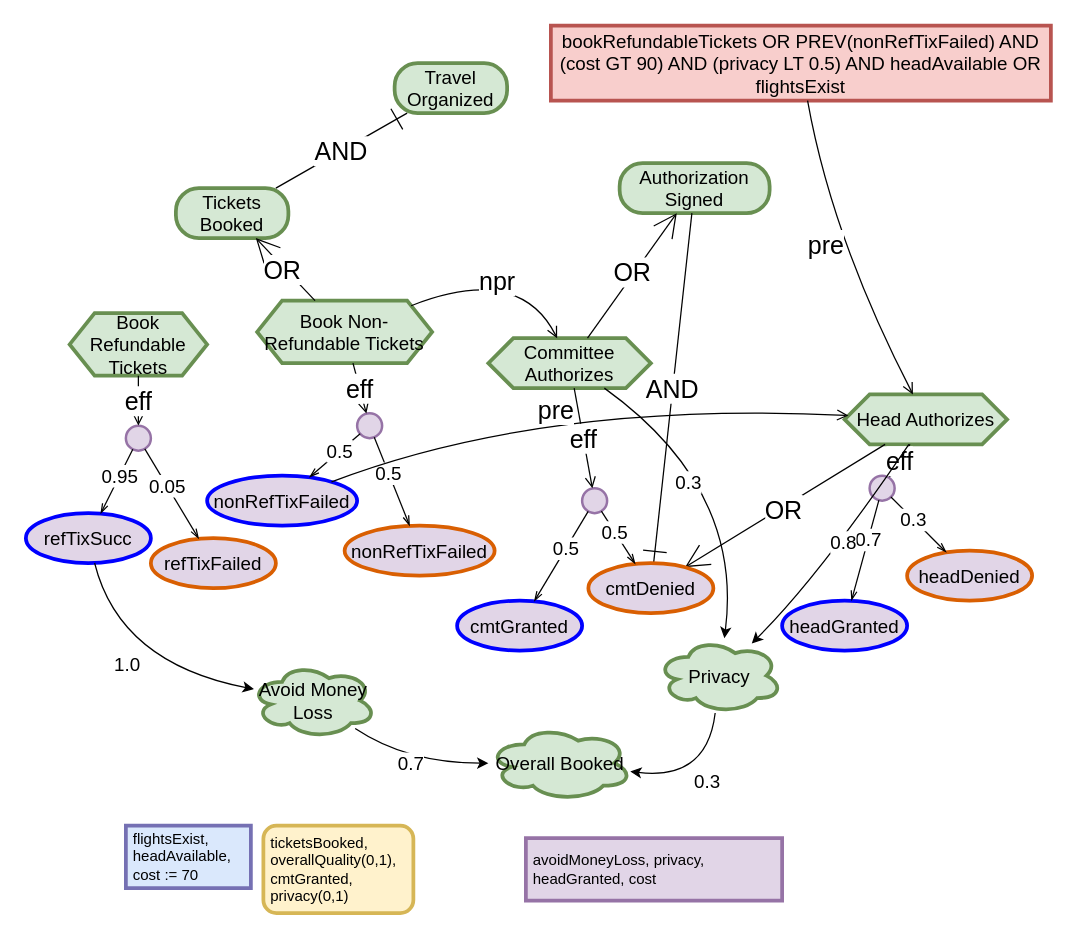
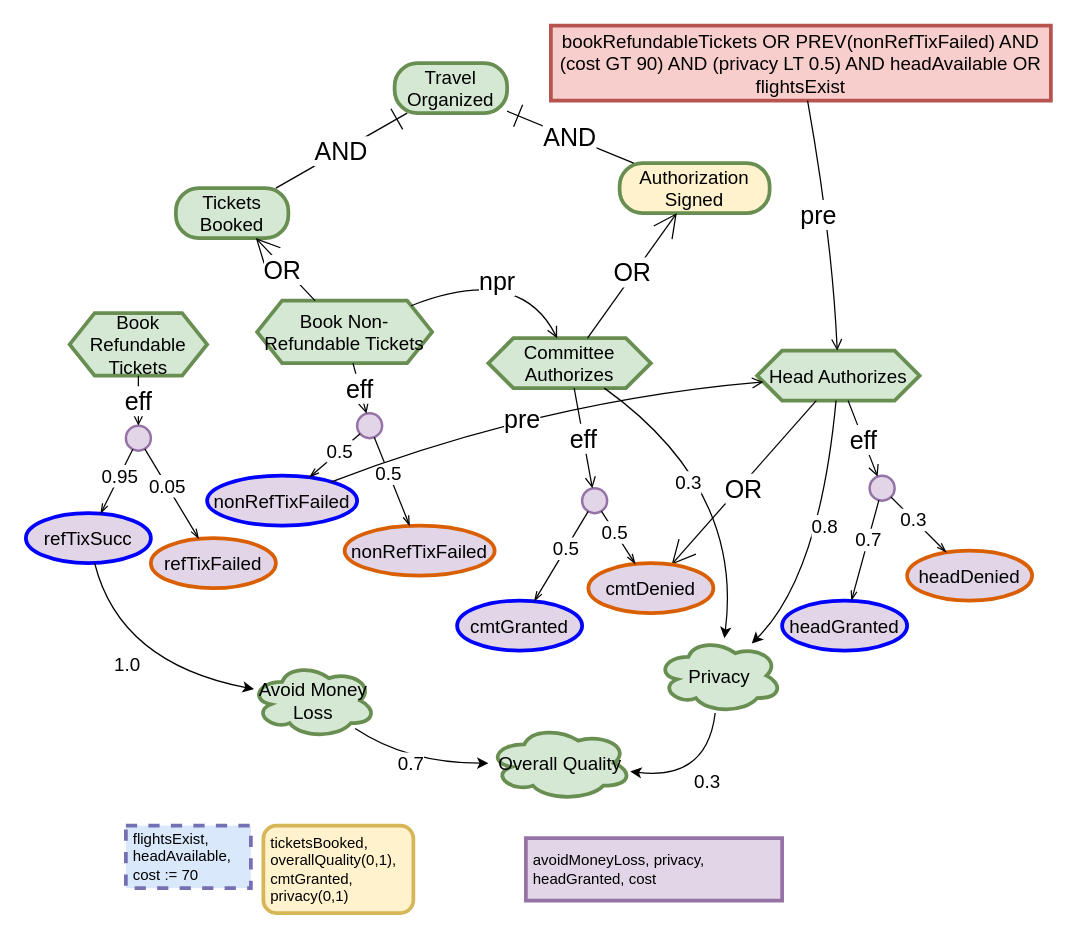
(694, 188) -> (694, 188)
(673, 387) -> (570, 137)
(926, 419) -> (838, 376)
(560, 763) -> (560, 763)
(188, 857) -> (188, 857)
